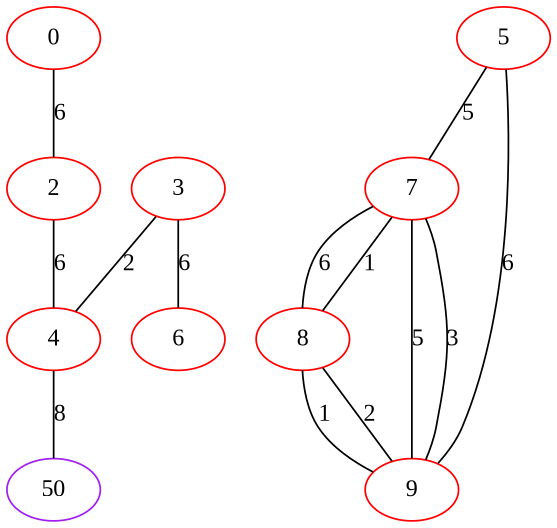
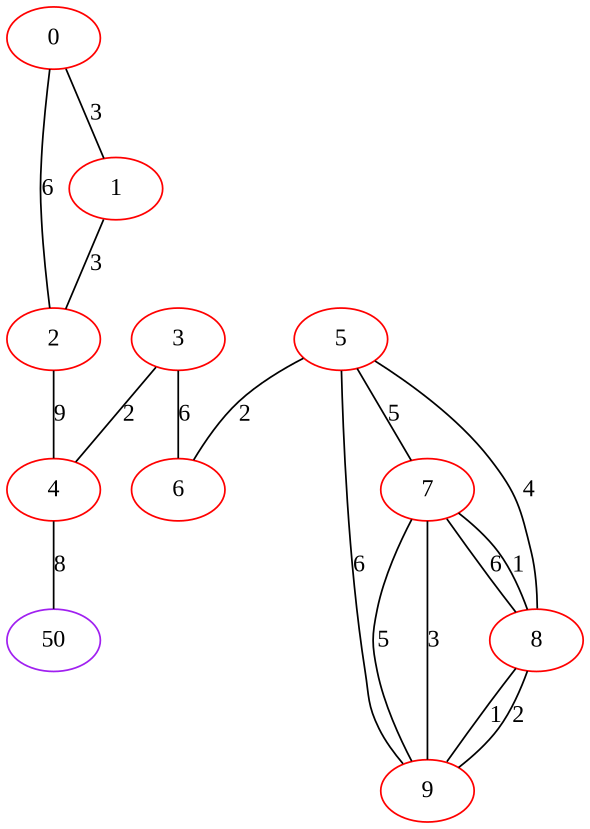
none -> (116, 189)
(60, 264) -> (60, 414)
none -> (240, 400)
none -> (492, 462)
